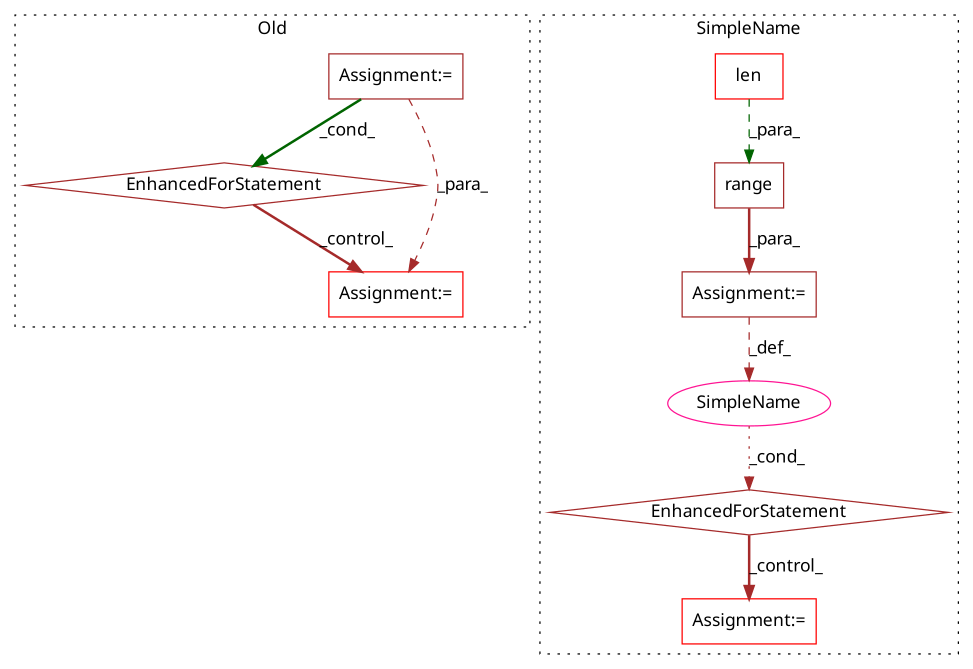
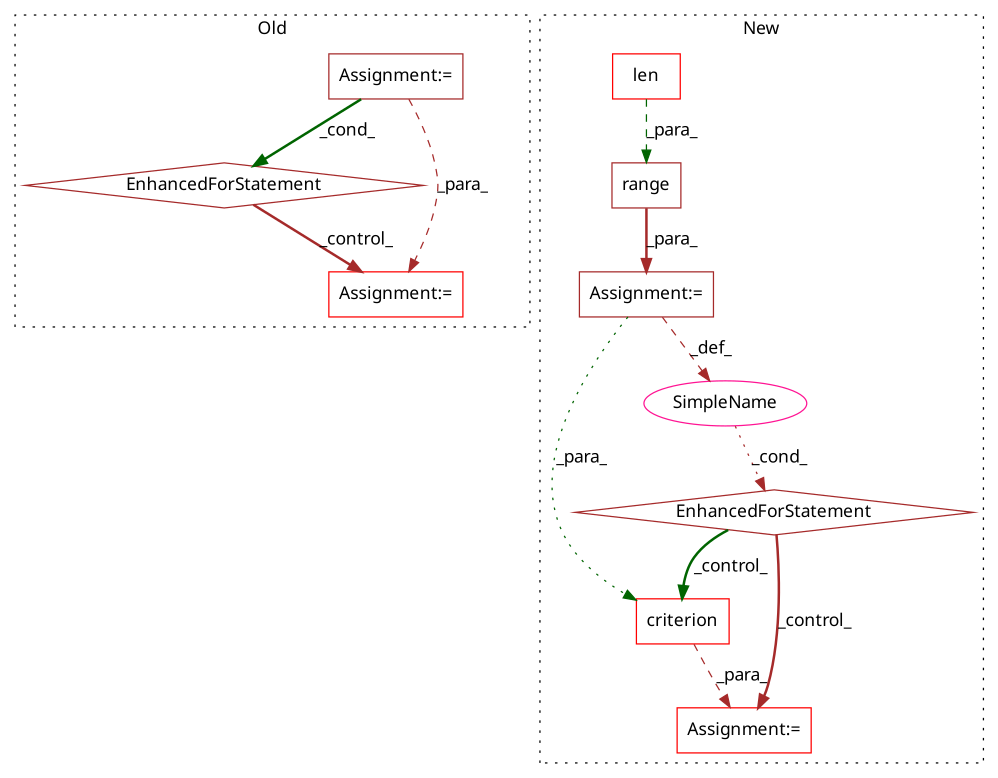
(749, 29) -> (762, 29)
none -> (683, 621)
